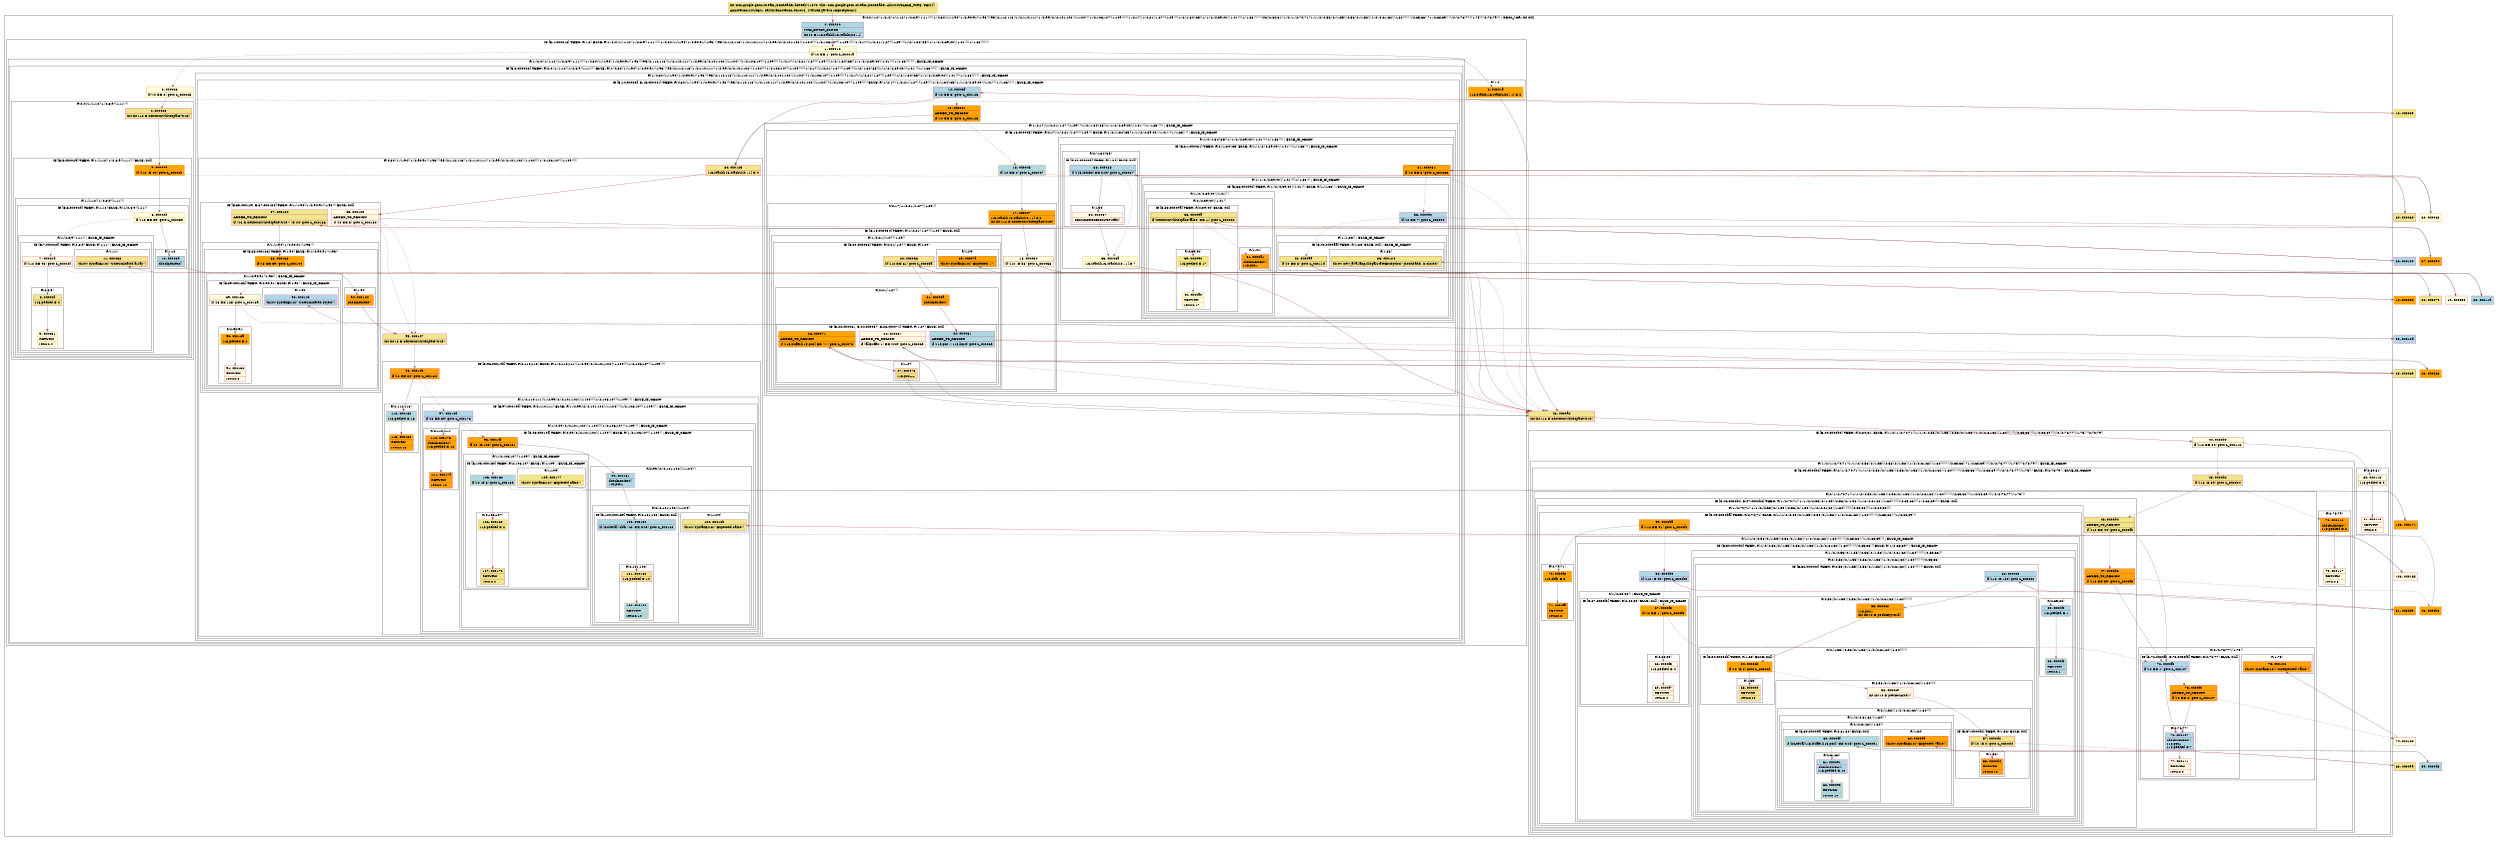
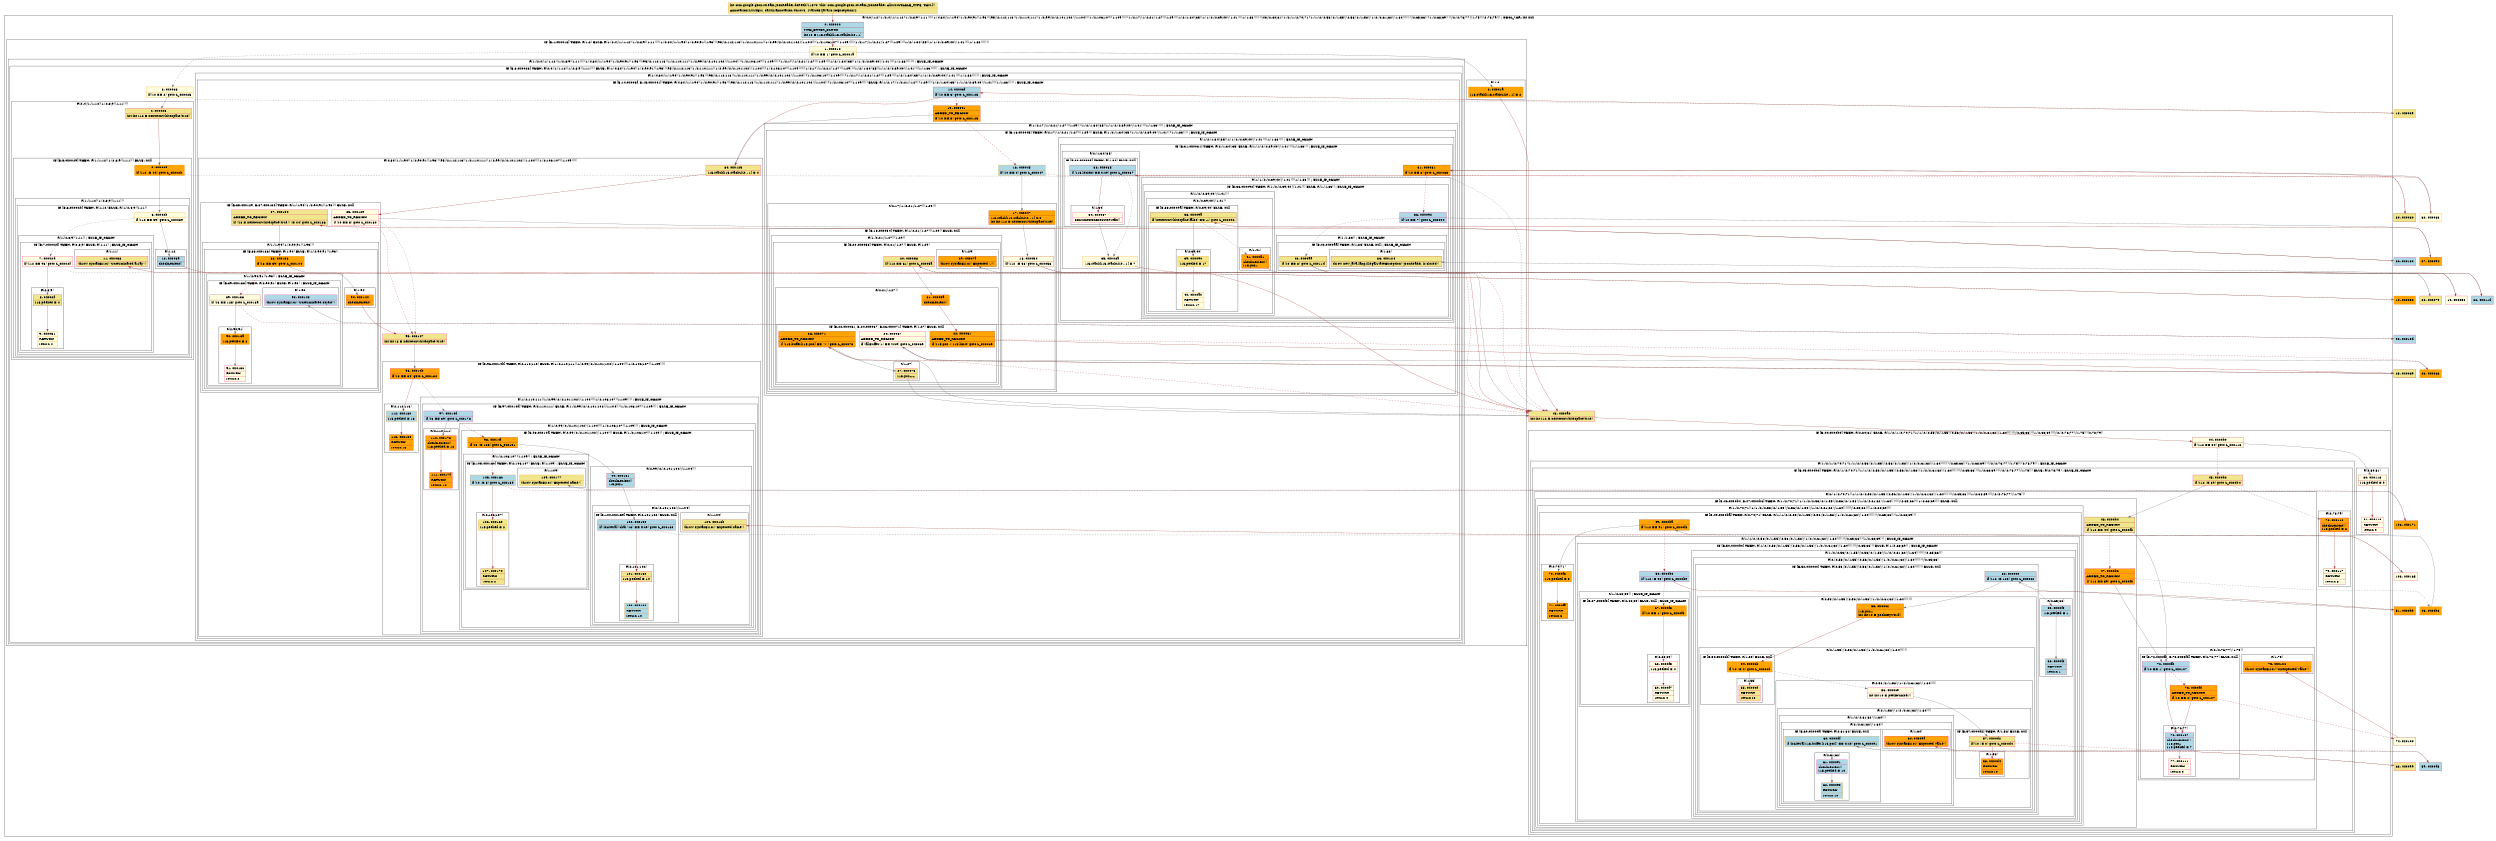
(962, 339) -> (962, 339)
(1555, 579) -> (1557, 579)
(1900, 647) -> none
